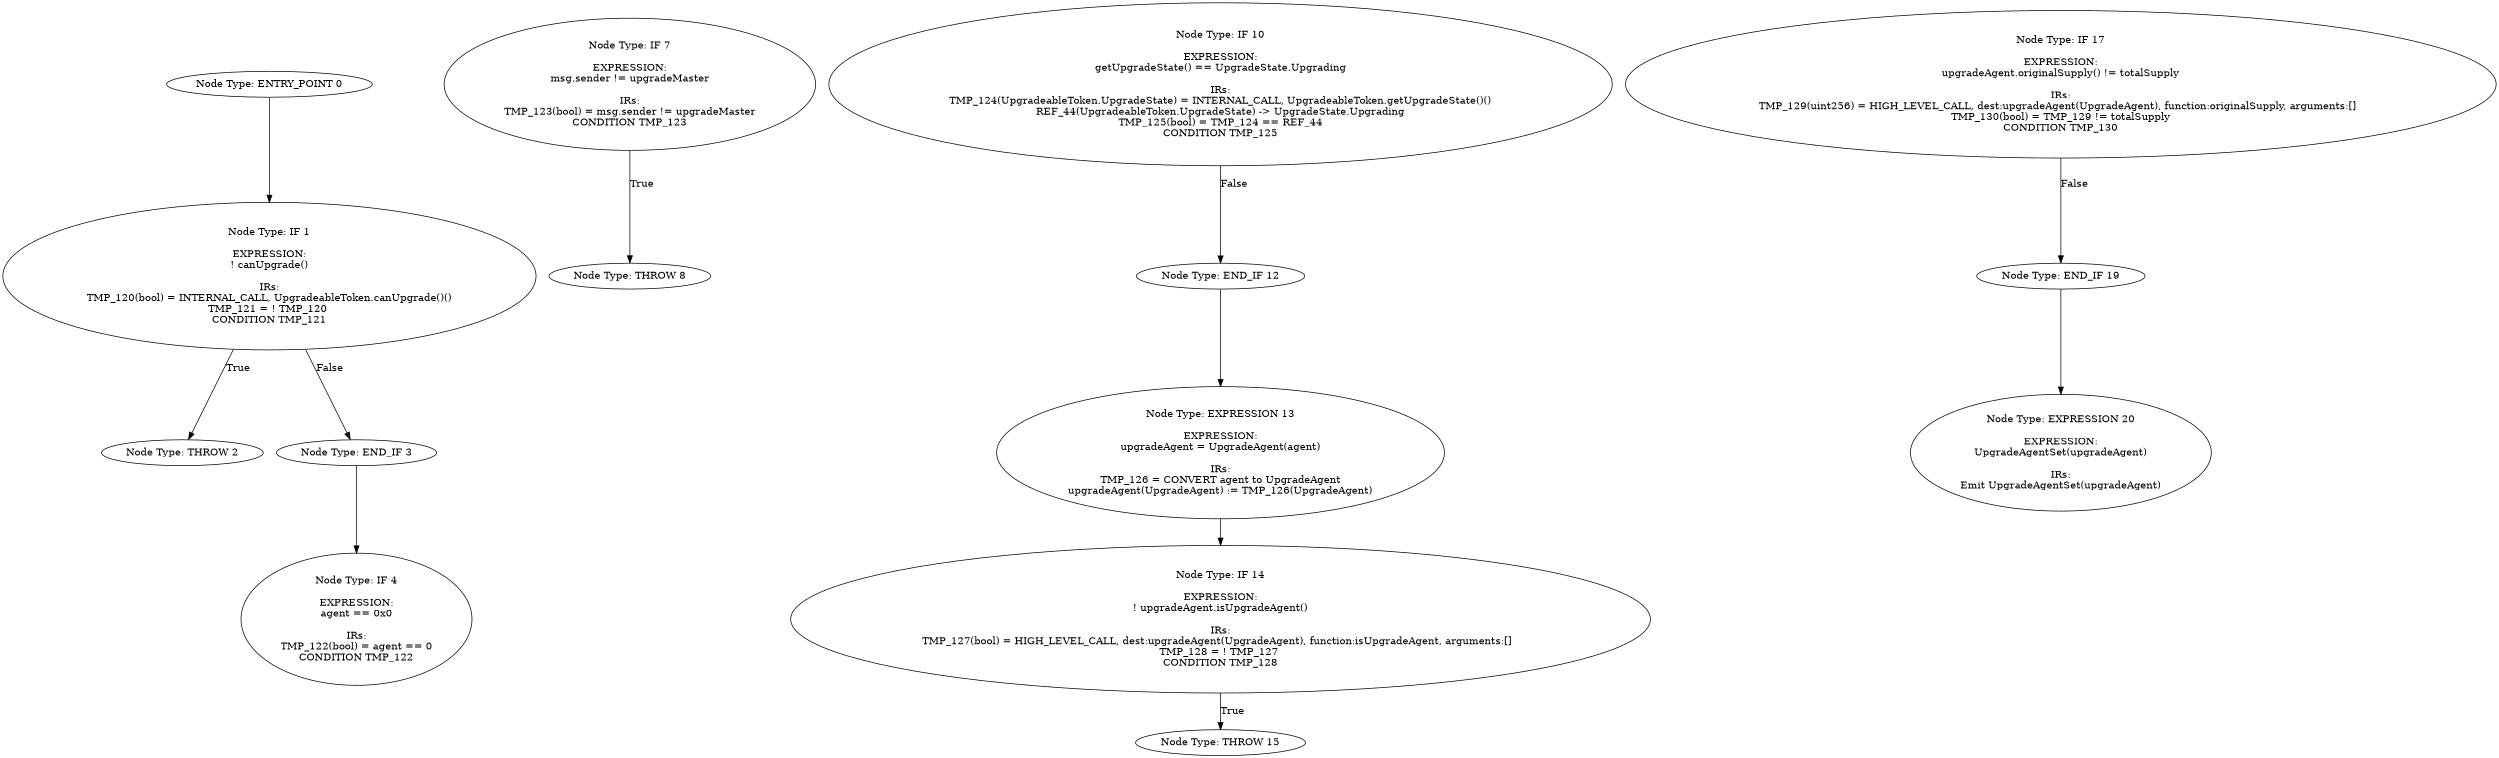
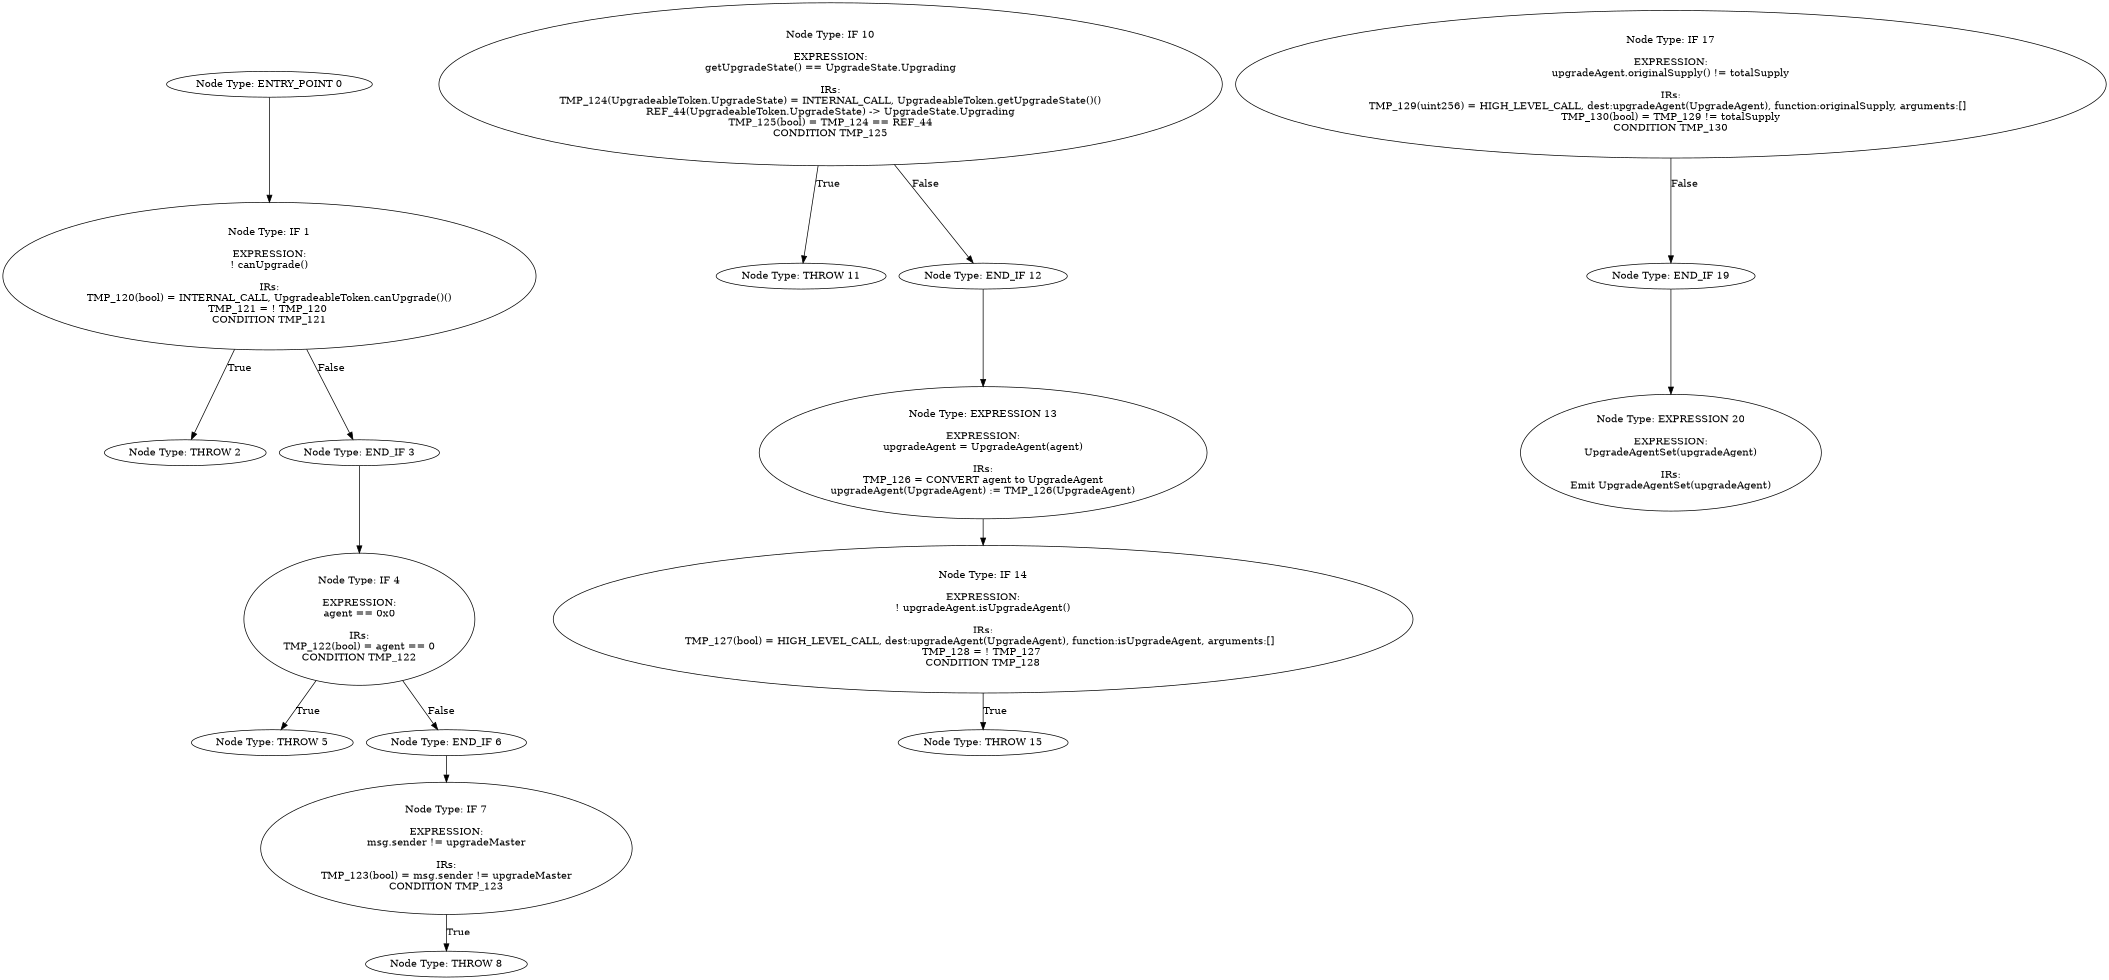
none -> (801, 276)
none -> (272, 743)
none -> (446, 743)
